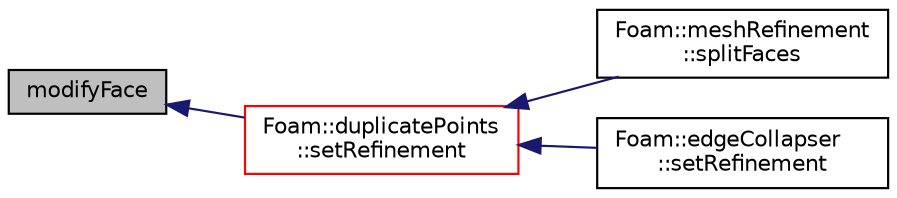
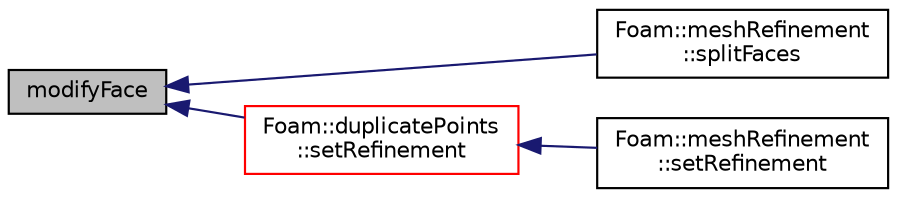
(573, 89) -> (392, 69)
(743, 153) -> (743, 153)
